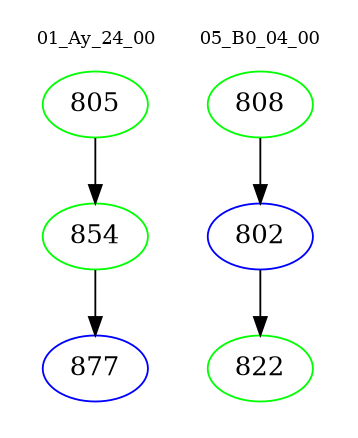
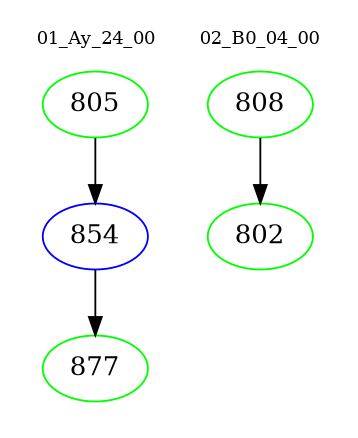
(260, 39) -> (260, 39)
(95, 236) -> (95, 236)
(260, 236) -> (260, 236)
(95, 368) -> (95, 368)
(260, 368) -> none
